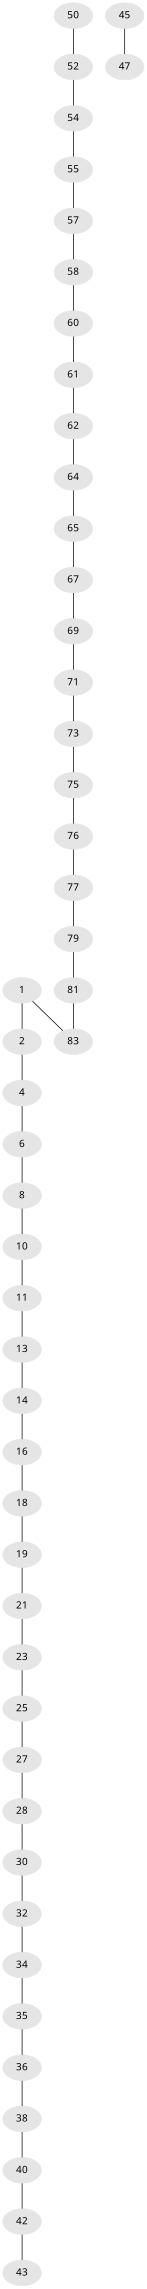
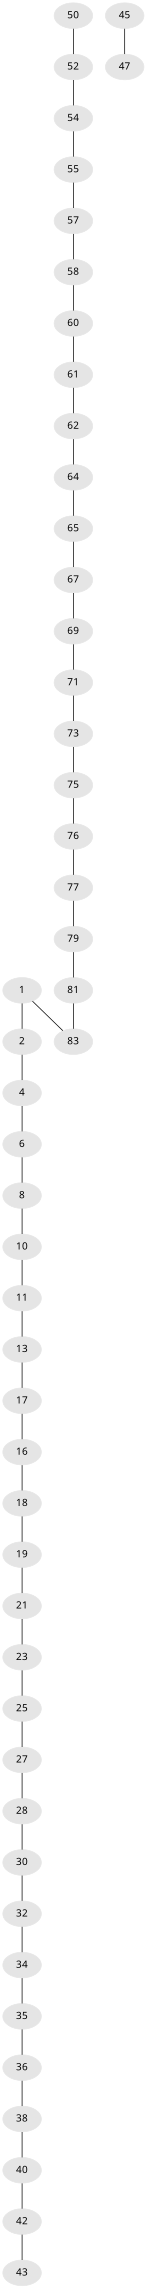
(22, 1401) -> (22, 1401)
